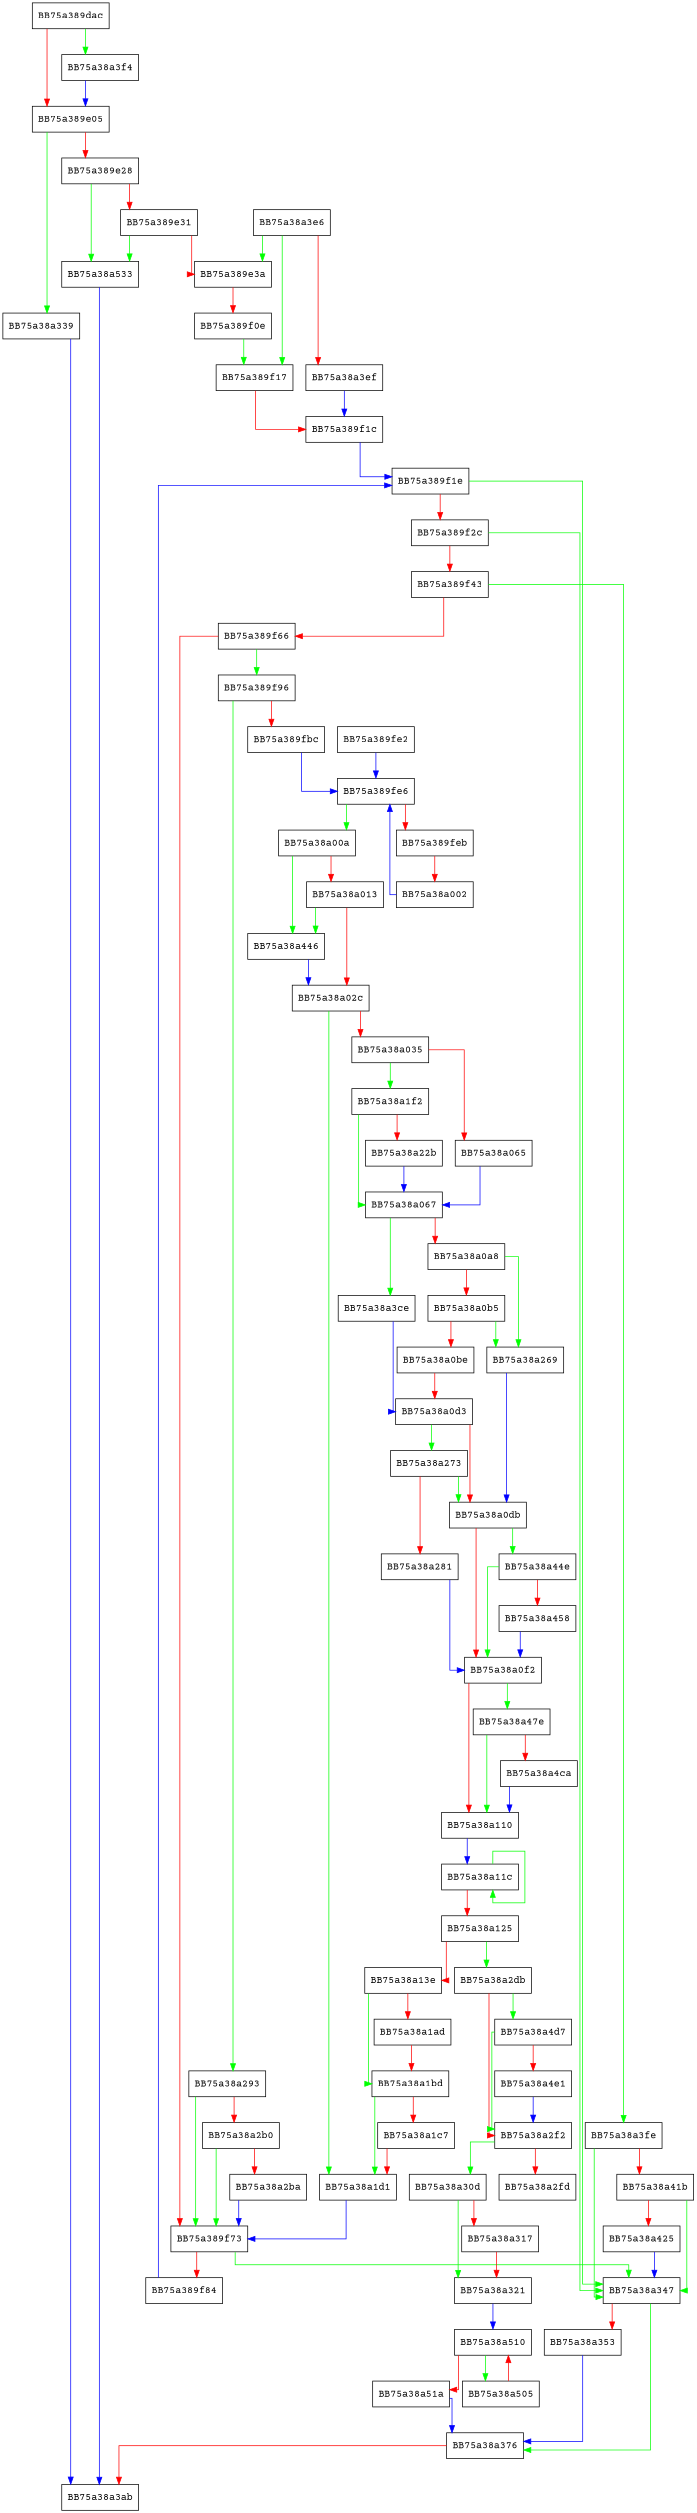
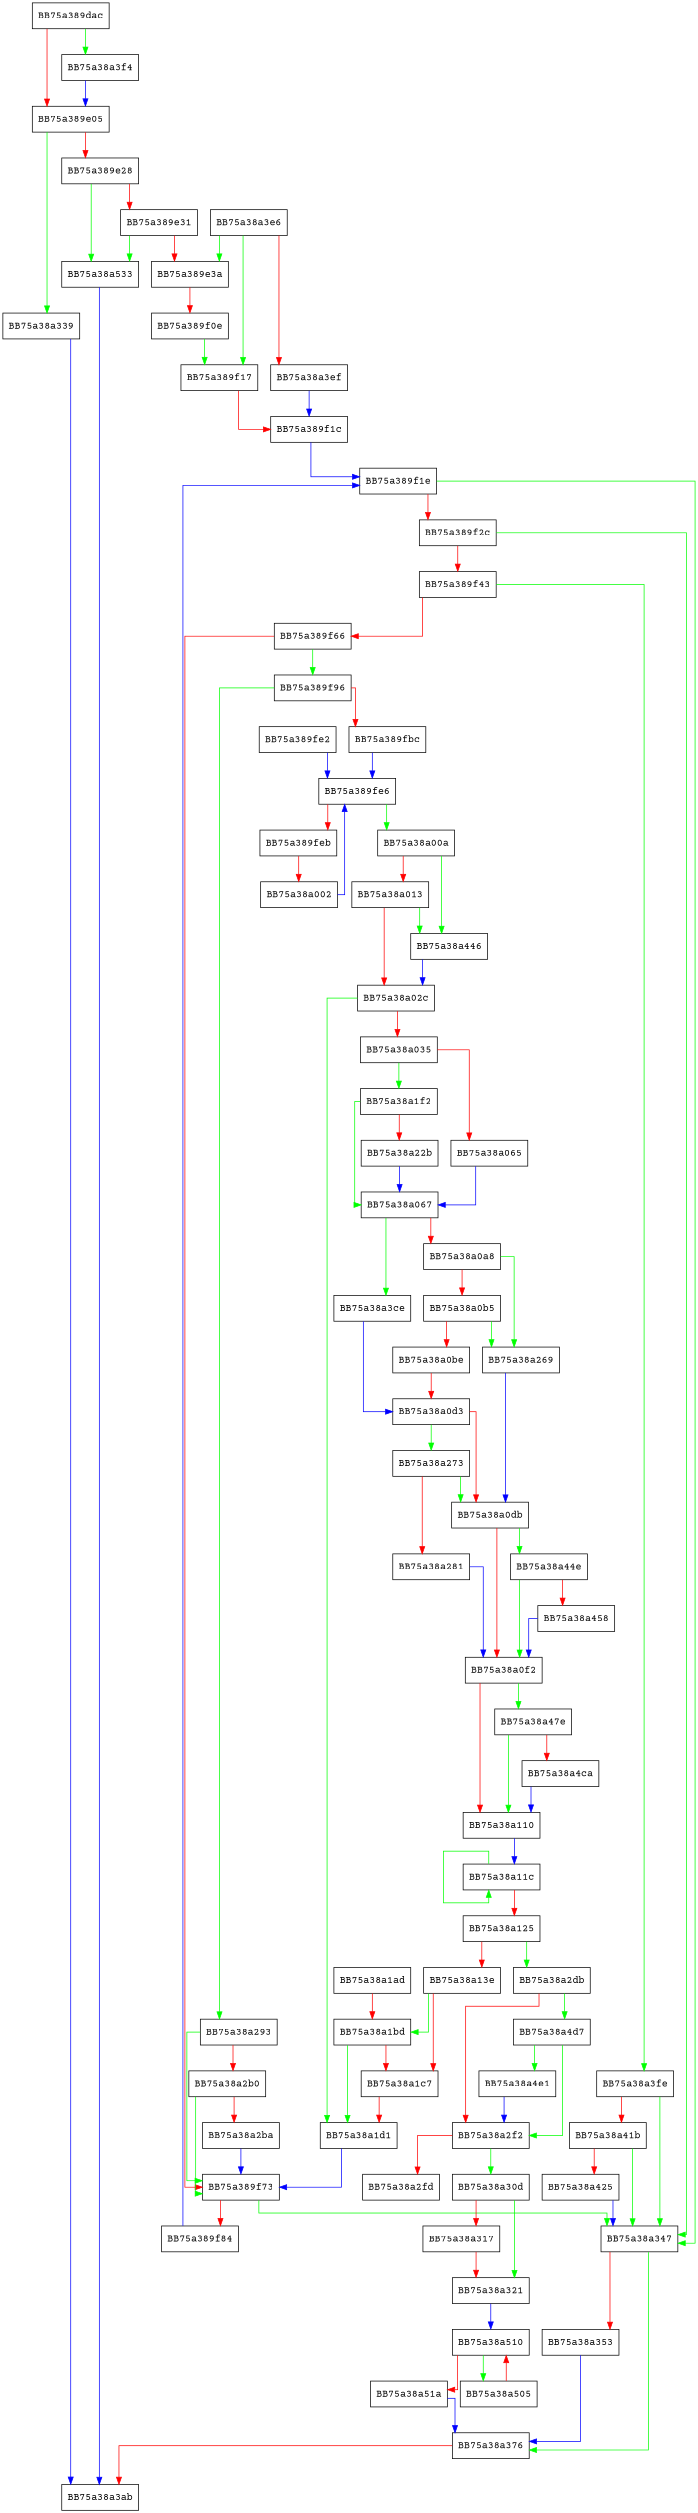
(408, 2003) -> (433, 2029)
(533, 2054) -> (535, 2054)
